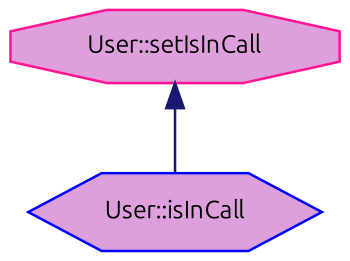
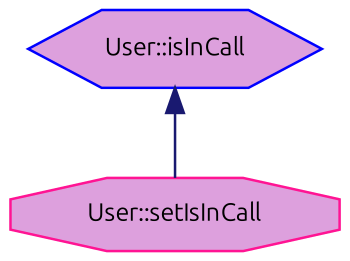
(175, 140) -> (175, 146)
